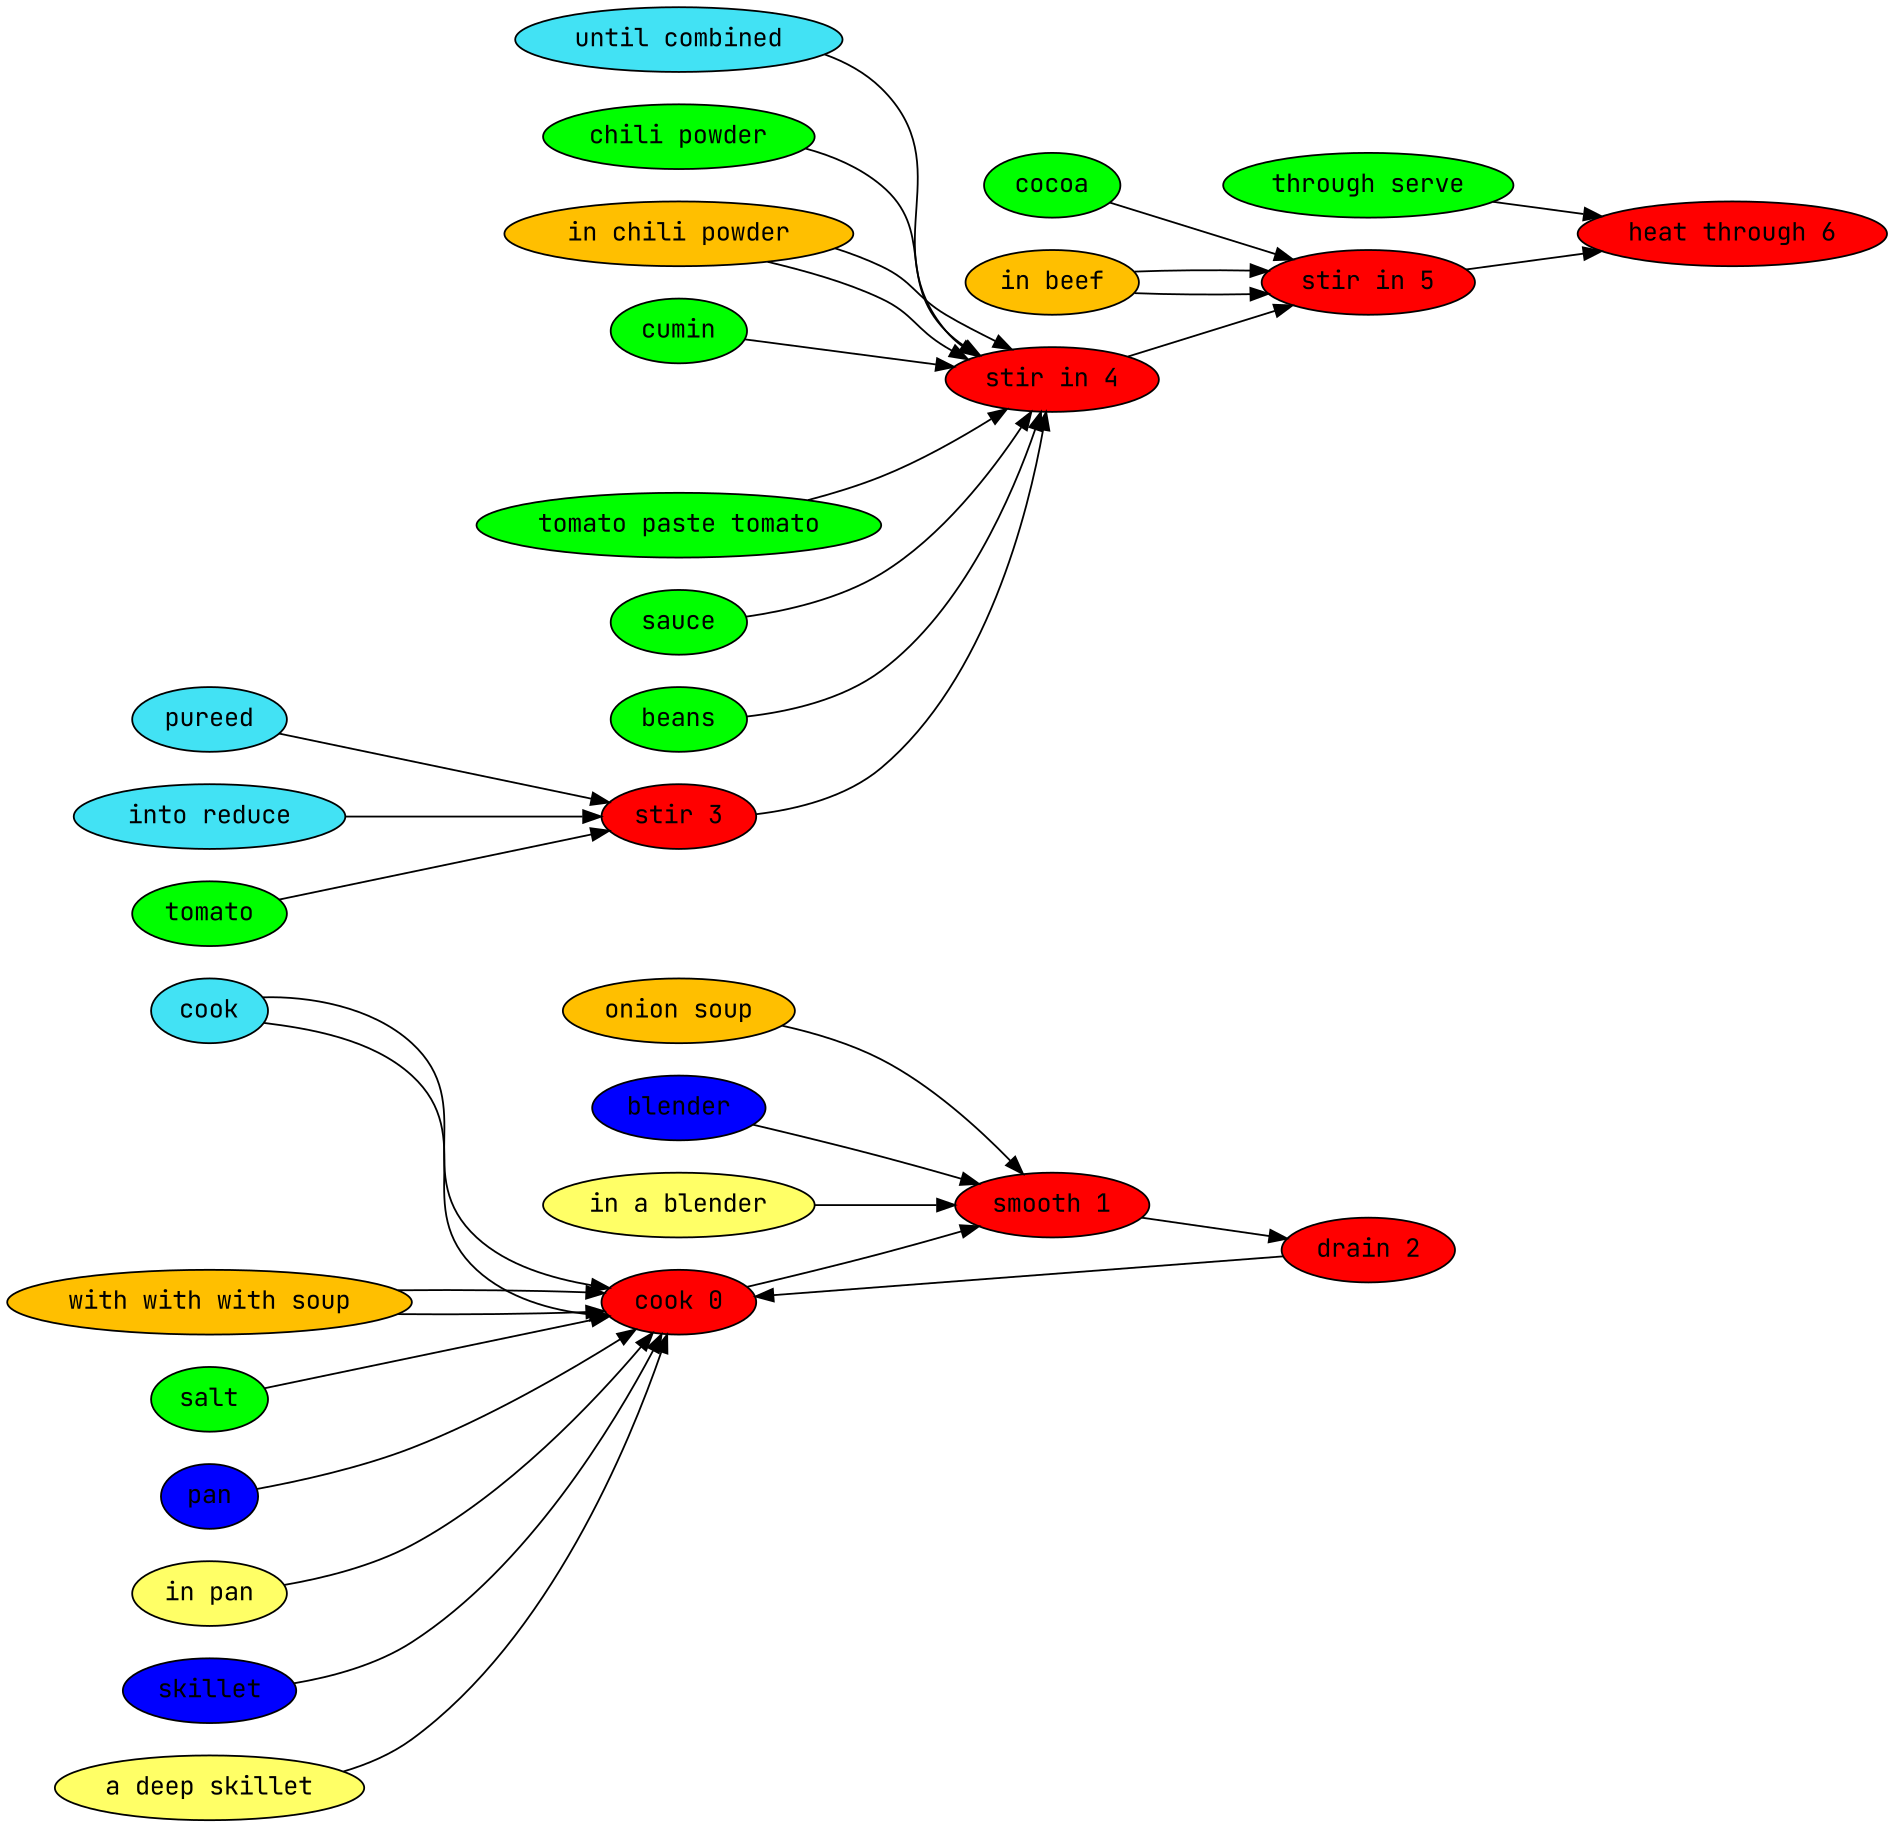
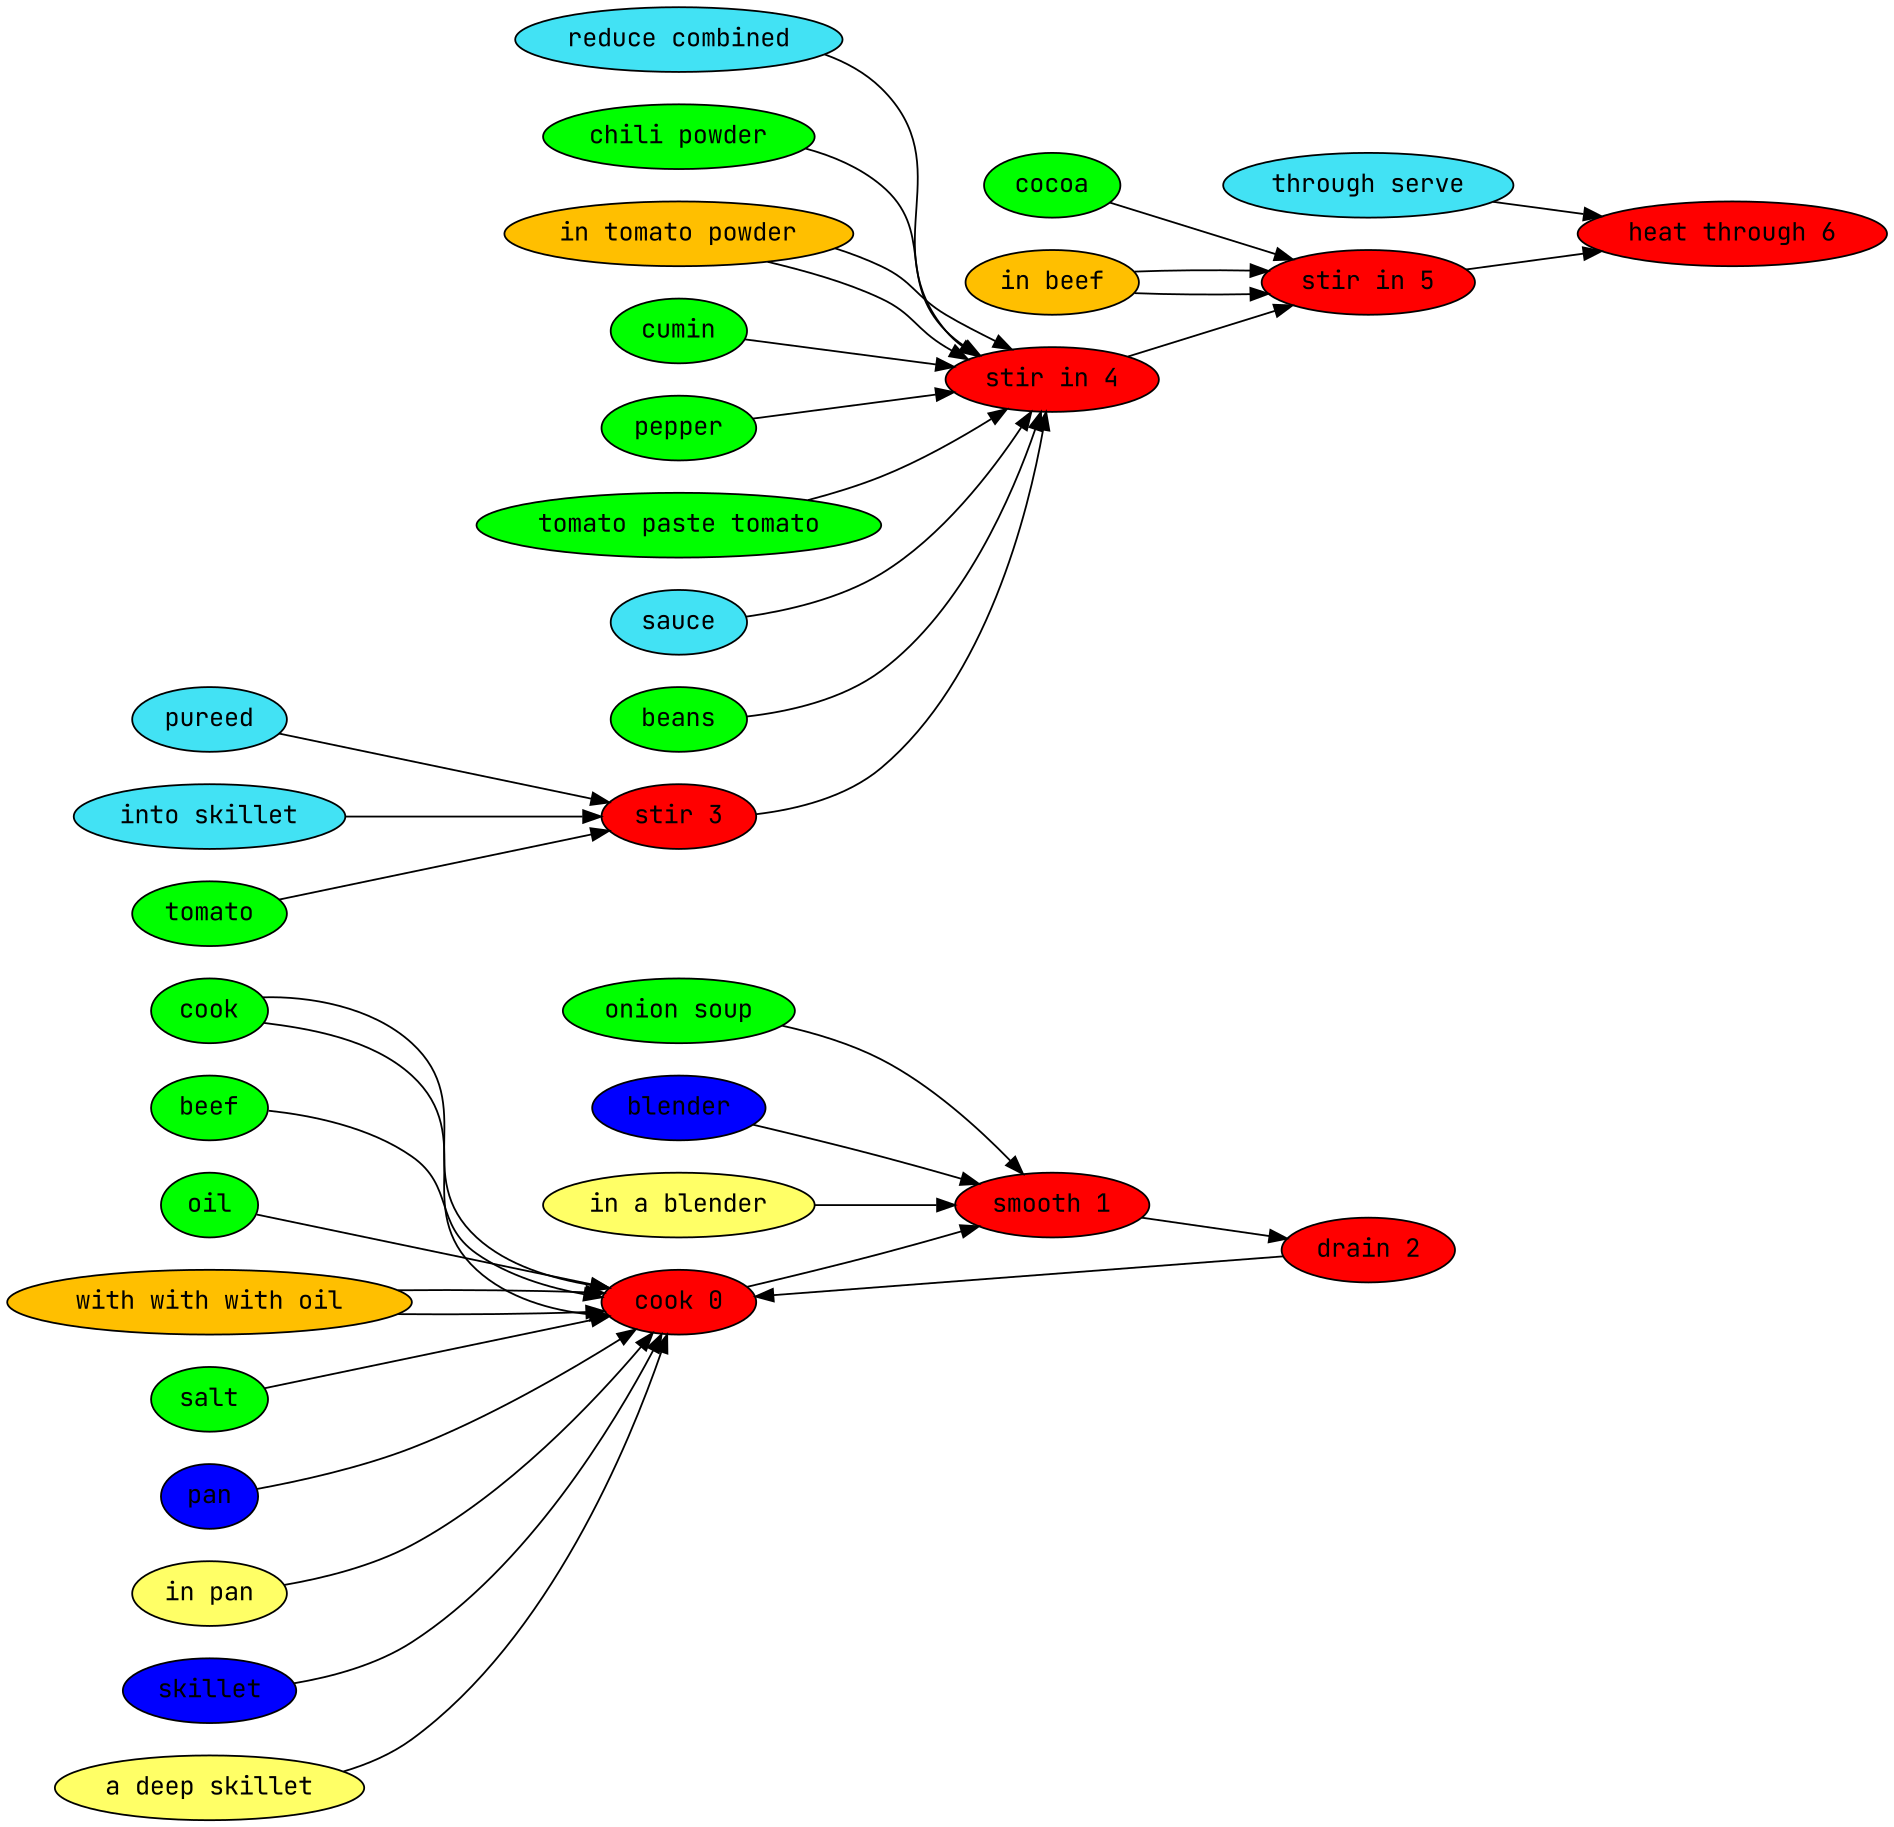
(679, 40) -> (679, 40)
(1368, 185) -> (1368, 185)
(679, 234) -> (679, 234)
none -> (679, 428)
(679, 622) -> (679, 622)
(210, 817) -> (210, 817)
(210, 1011) -> (210, 1011)
(679, 1011) -> (679, 1011)
none -> (210, 1108)
none -> (210, 1205)
(210, 1302) -> (210, 1302)
